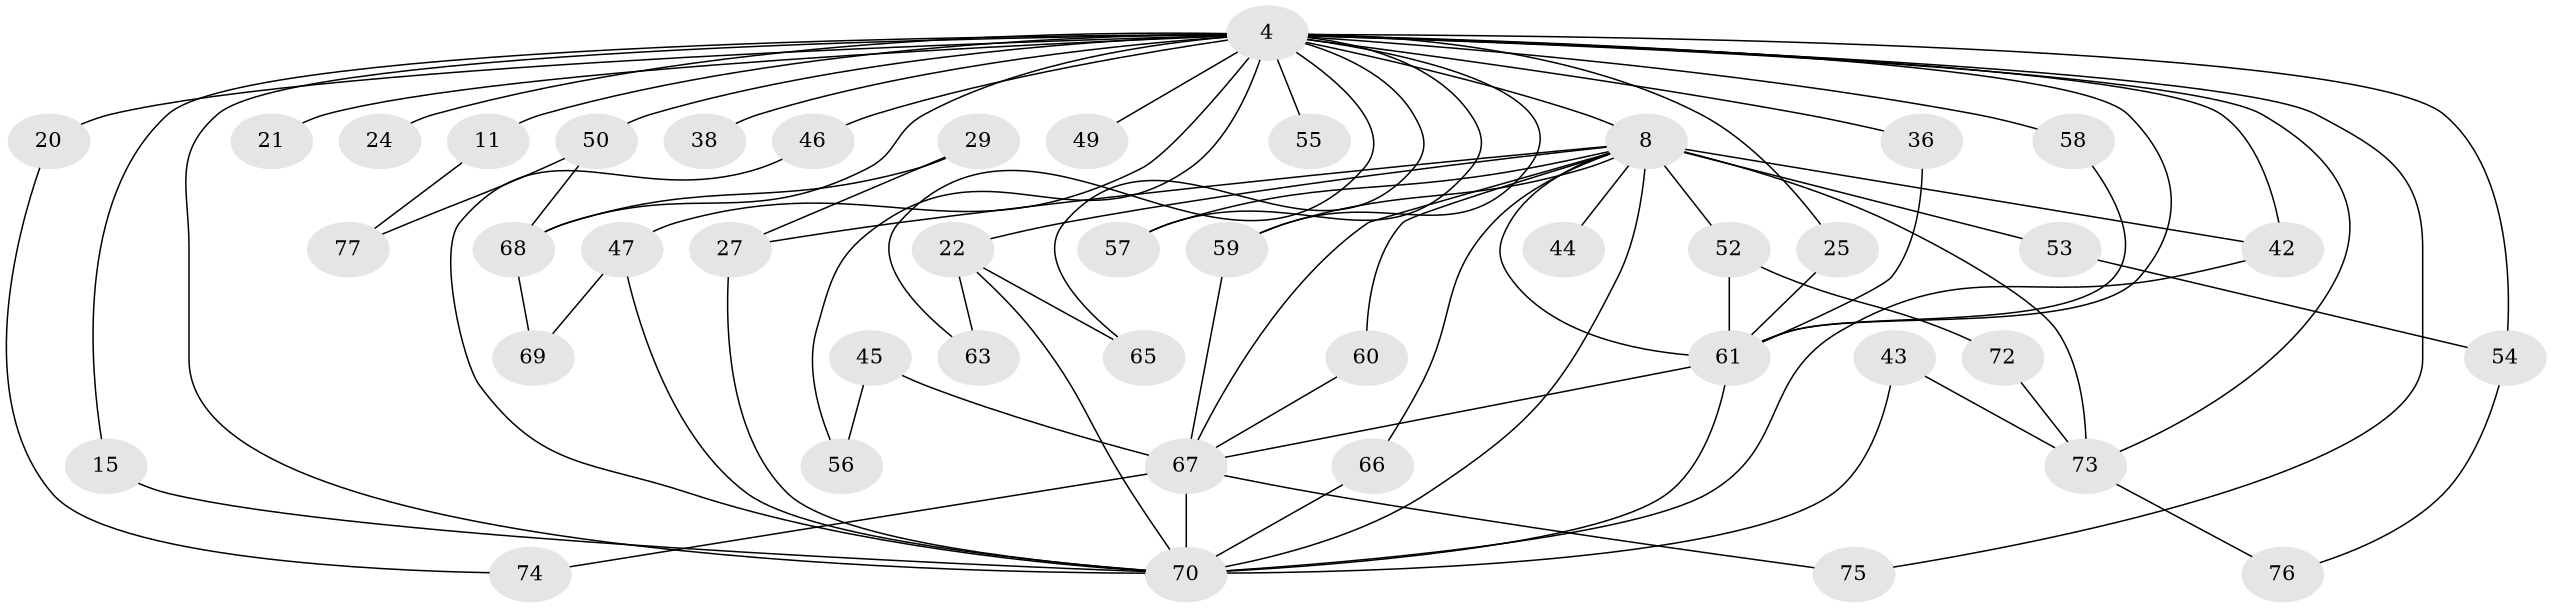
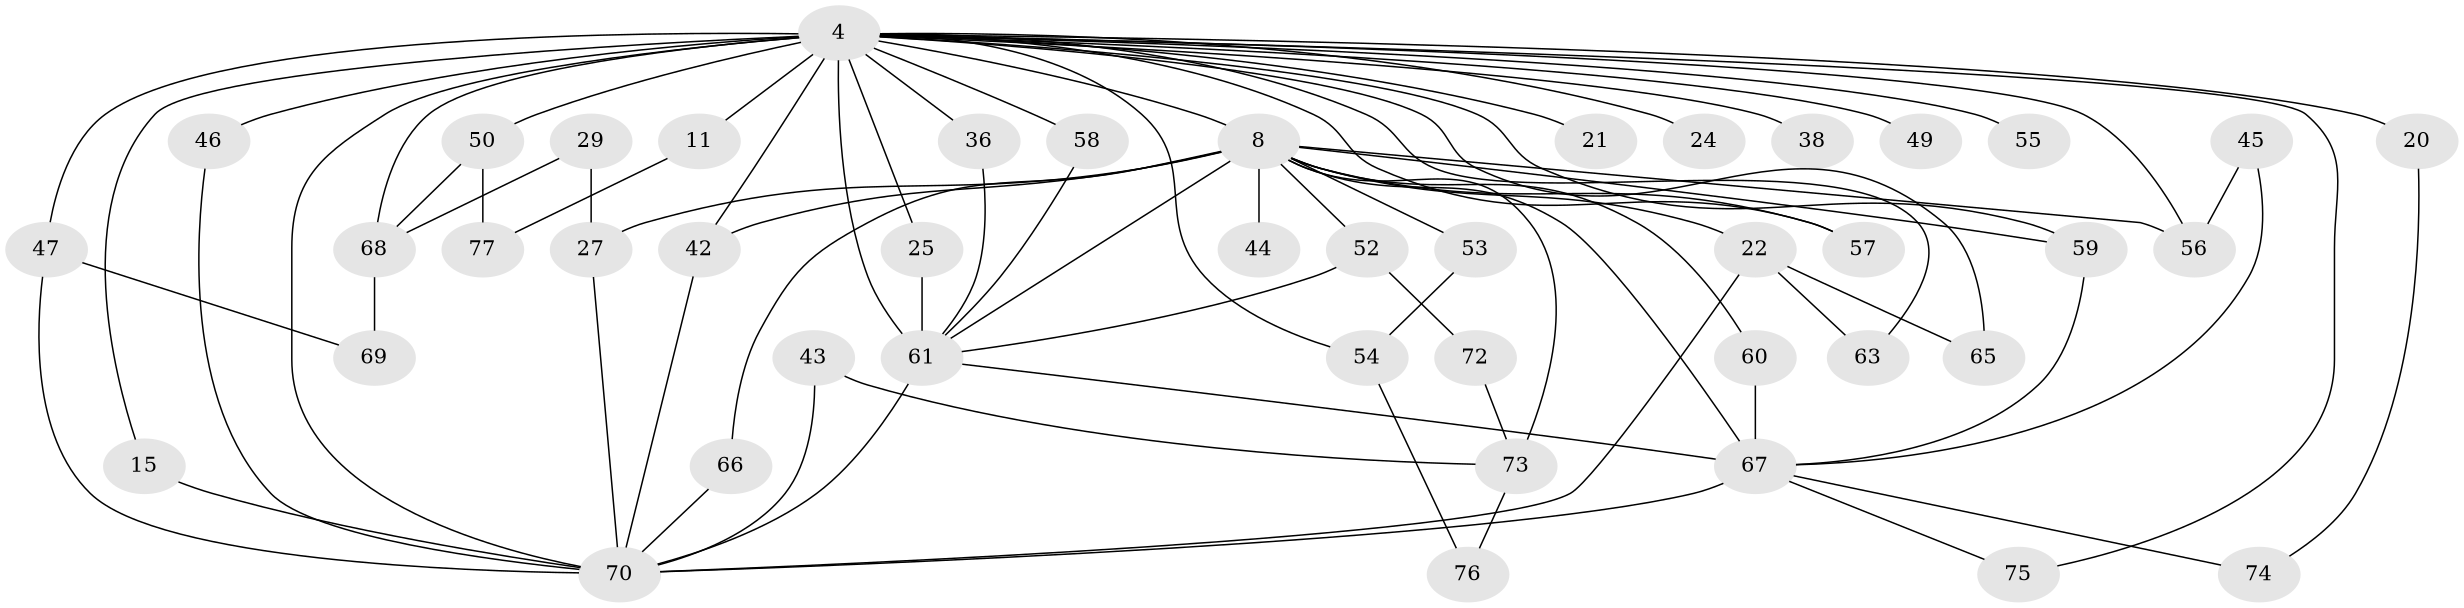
(2243, 109) -> none
(1504, 437) -> (1732, 186)
